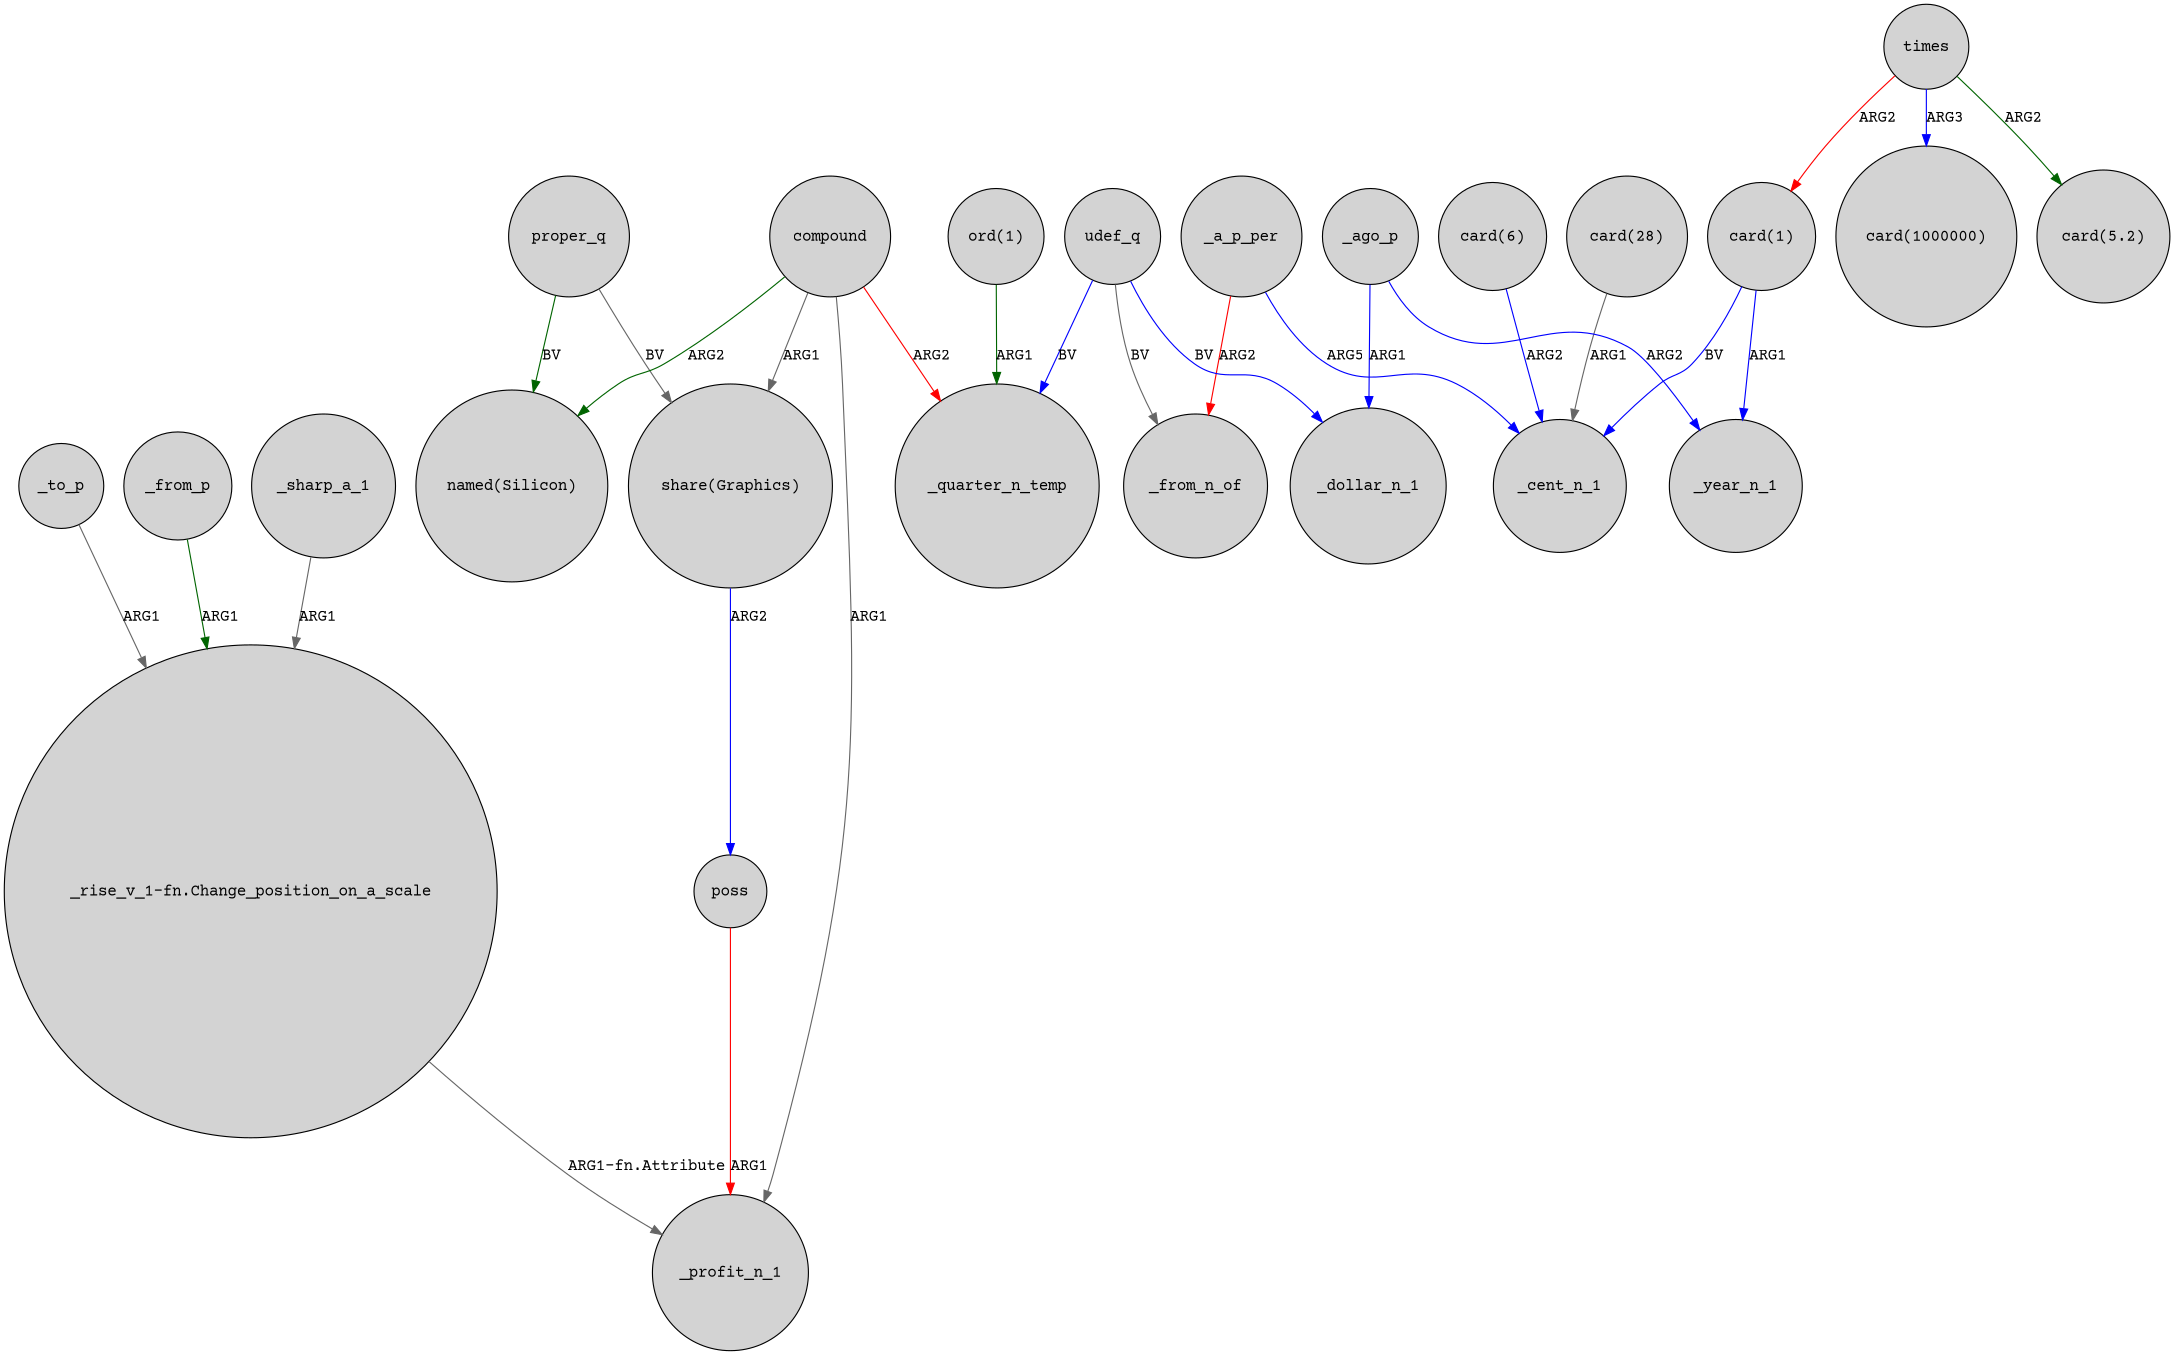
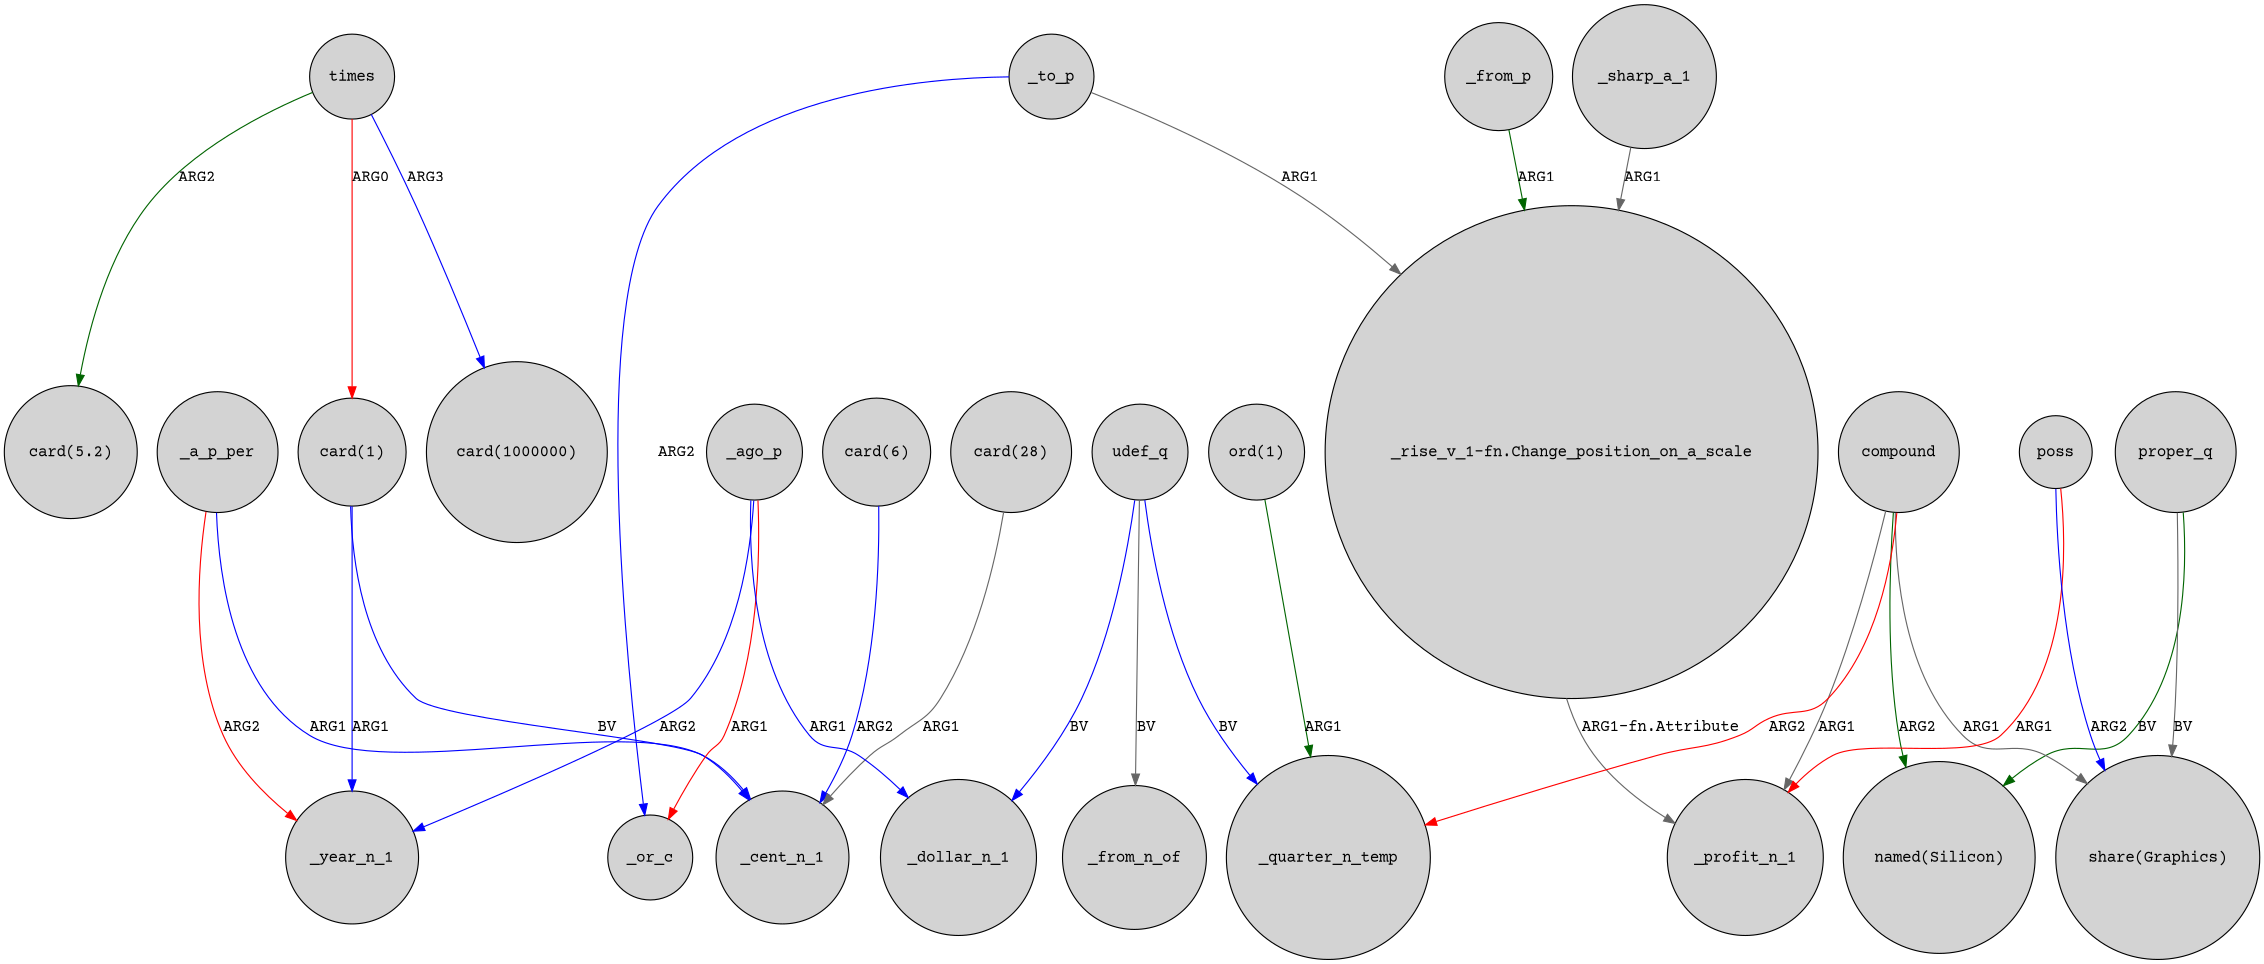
(1878, 118) -> (371, 177)
(1221, 350) -> (205, 675)
(1346, 355) -> (329, 727)
(730, 716) -> (2067, 626)
none -> (650, 857)
